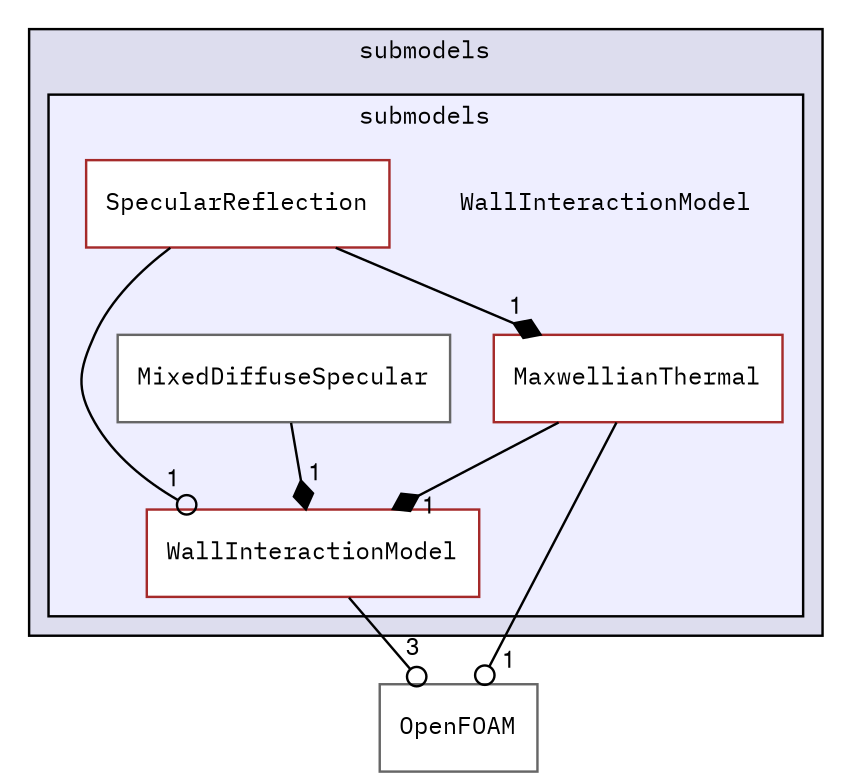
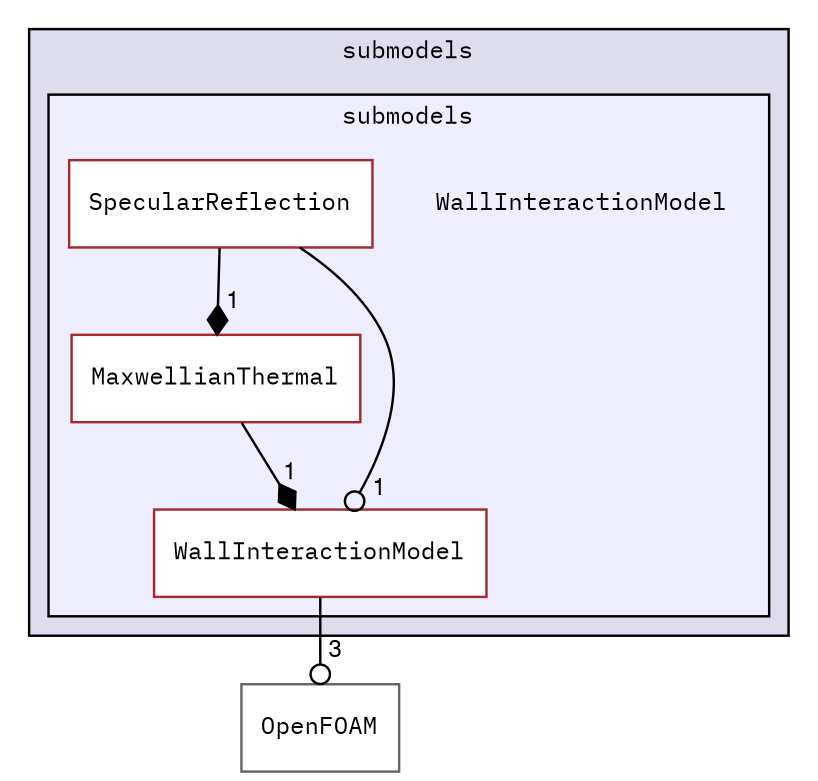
(284, 379) -> none
(553, 544) -> none
